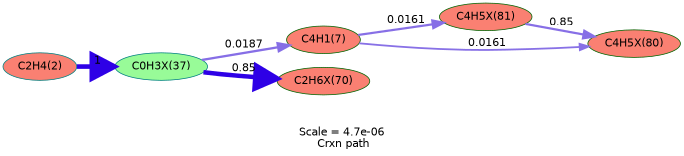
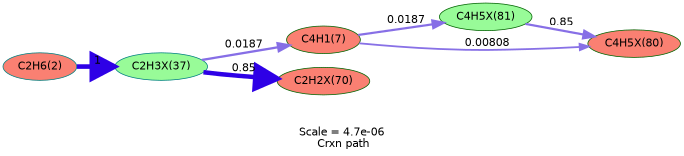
(486, 17) -> (486, 17)
(405, 20) -> (405, 20)
(486, 43) -> (486, 43)
(40, 67) -> (40, 67)
(161, 67) -> (161, 67)
(323, 81) -> (323, 81)
